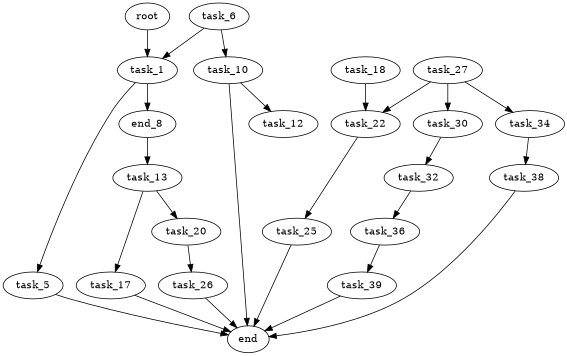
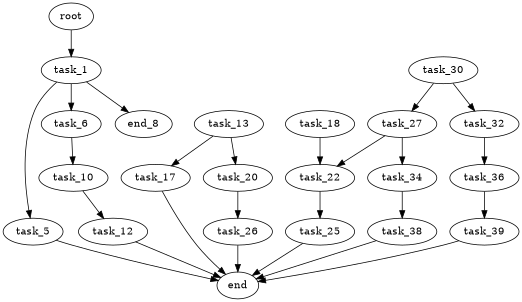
(186, 41) -> (71, 93)
(448, 93) -> (425, 94)
(147, 147) -> none
(238, 201) -> (175, 258)
